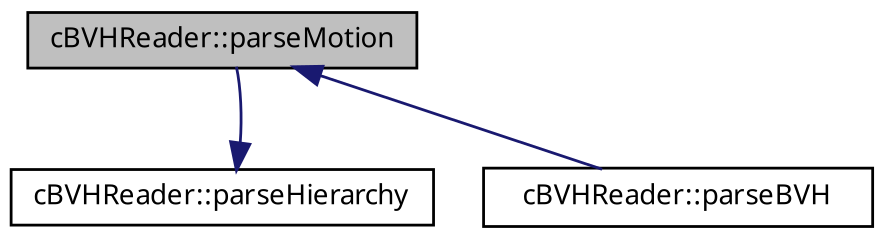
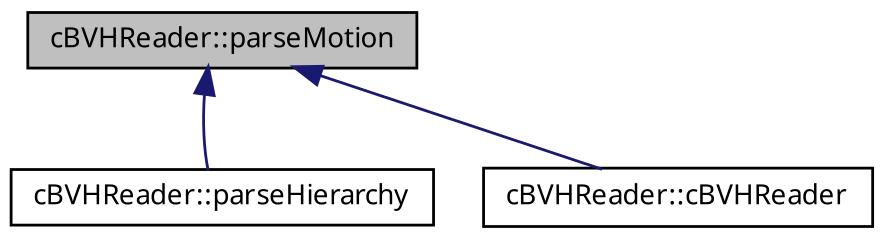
(241, 105) -> (204, 133)
(678, 197) -> (678, 197)
